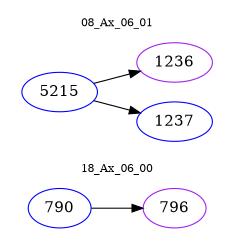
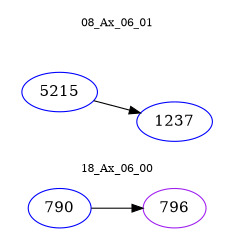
(175, 62) -> none
